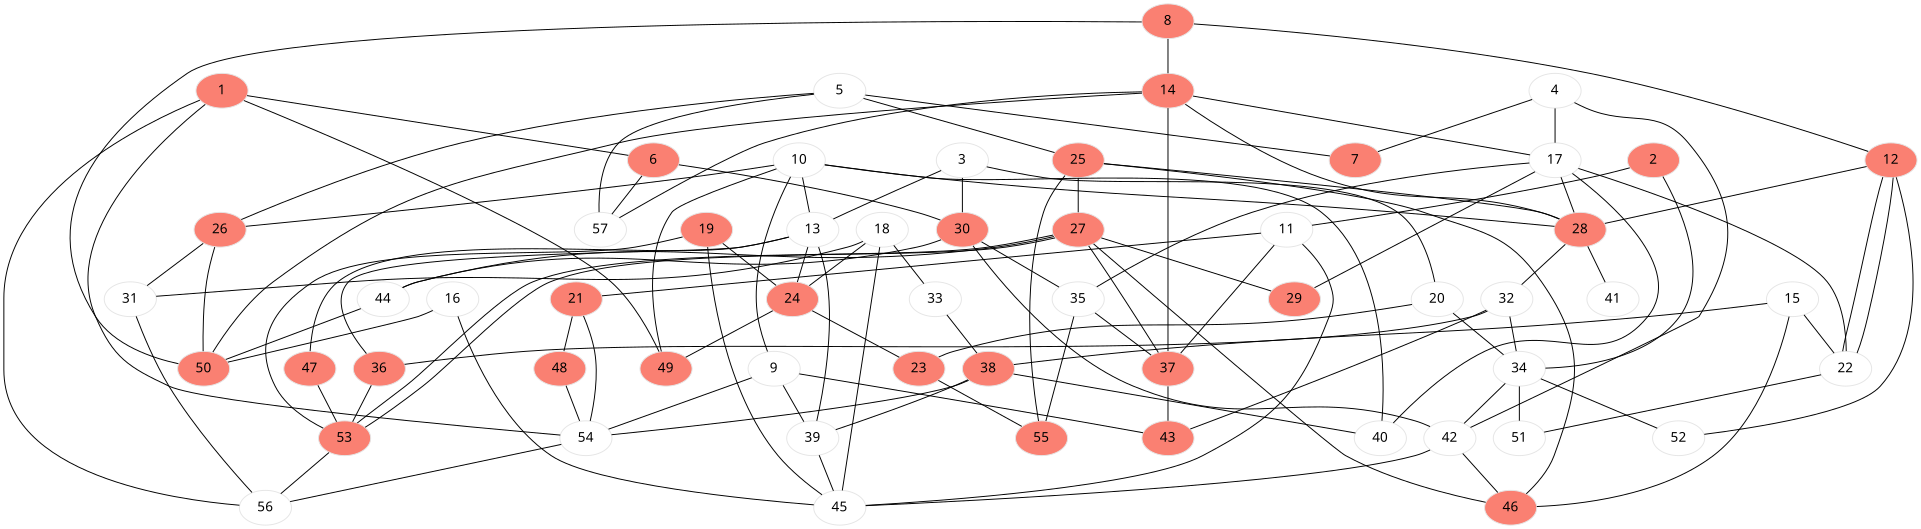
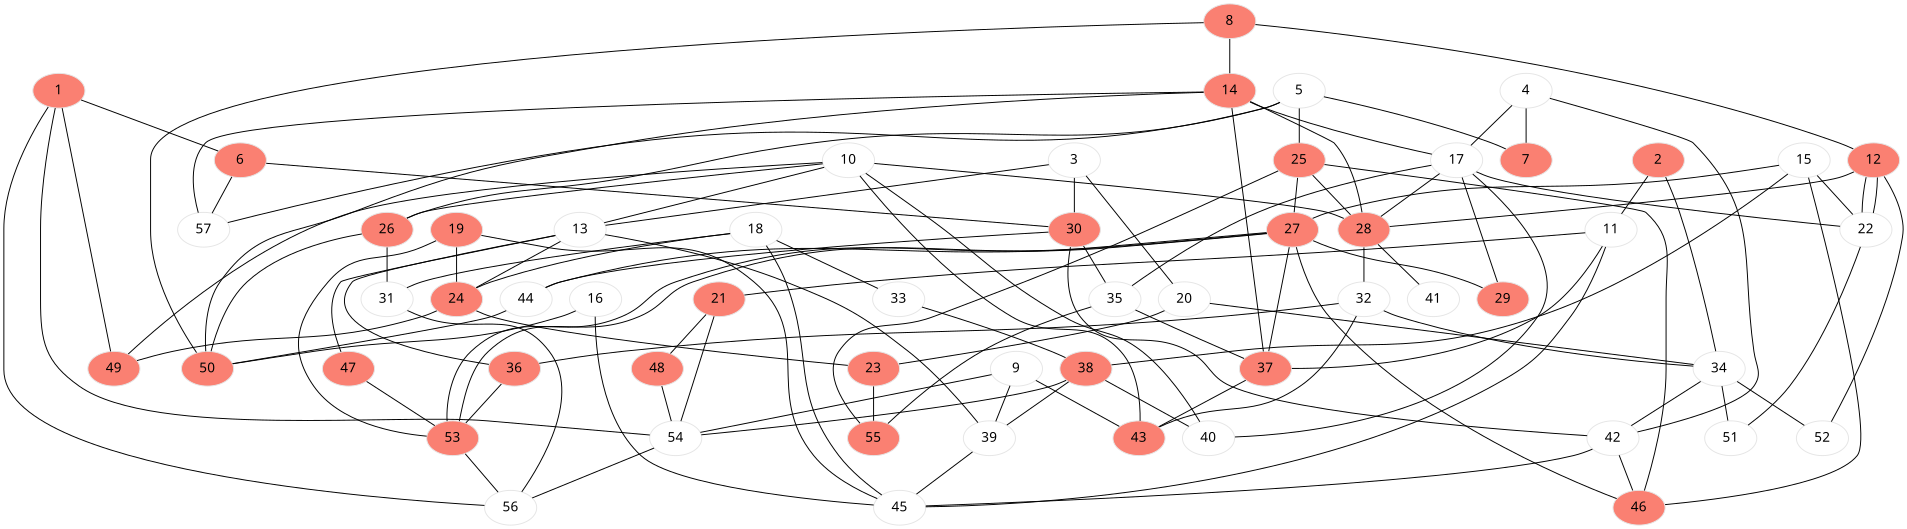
none -> (1568, 186)
(766, 236) -> (1005, 312)
